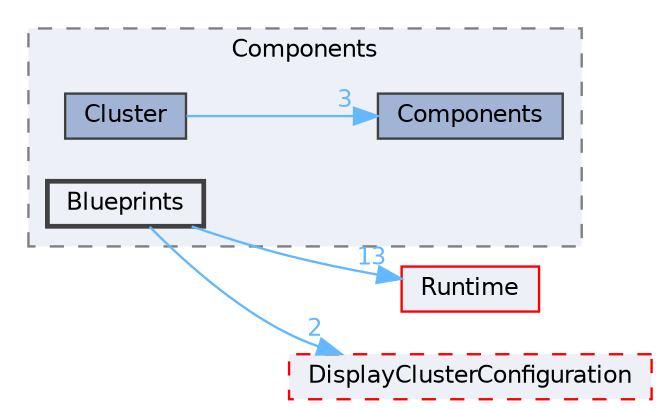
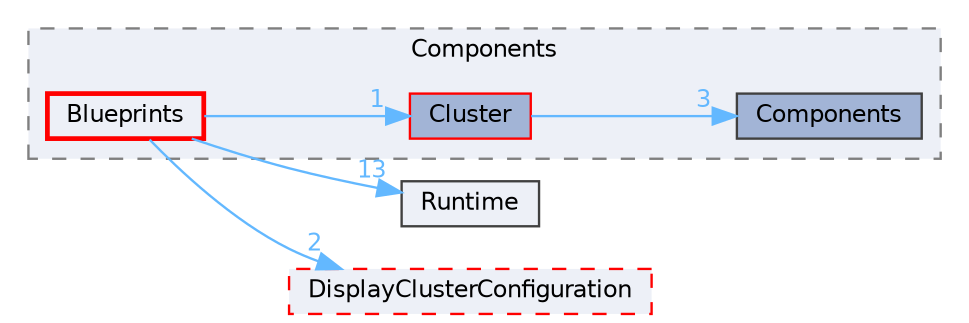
(126, 116) -> (470, 116)
none -> (295, 116)
(126, 204) -> (126, 116)
(470, 289) -> (470, 204)
